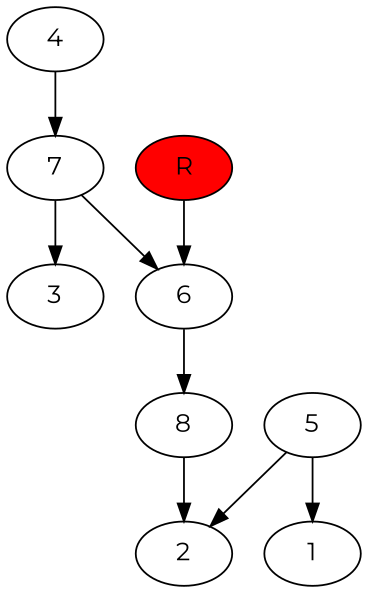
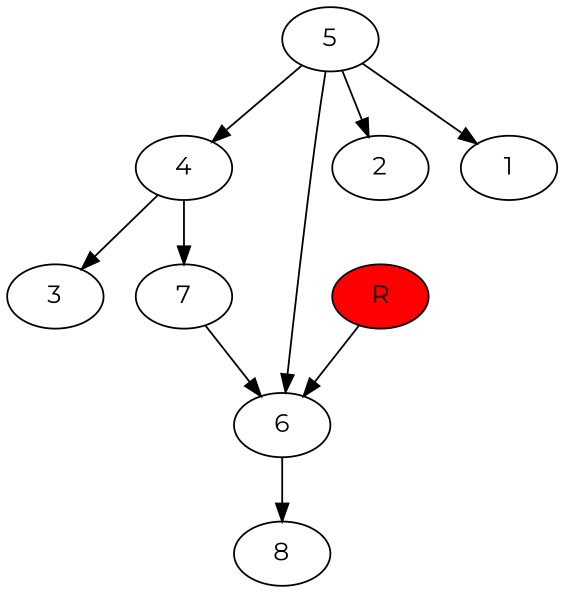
none -> (264, 98)
(55, 223) -> (126, 226)
none -> (305, 223)
(184, 481) -> none
